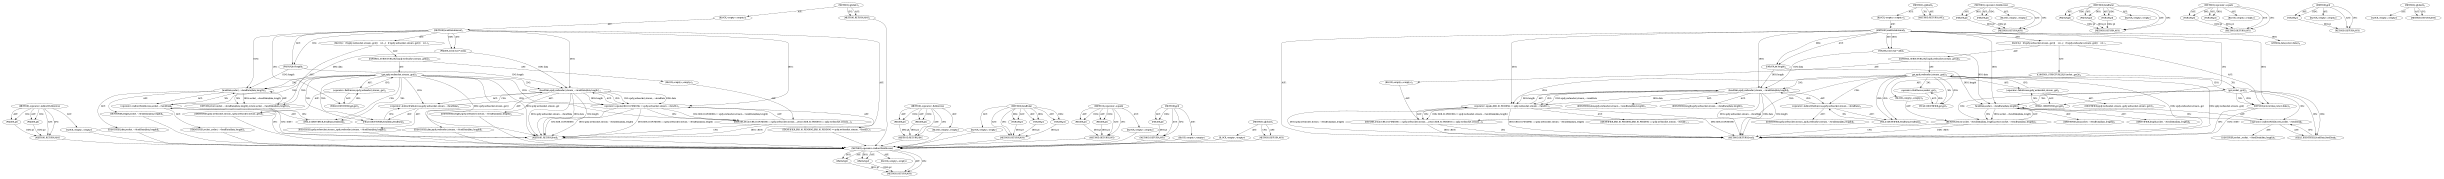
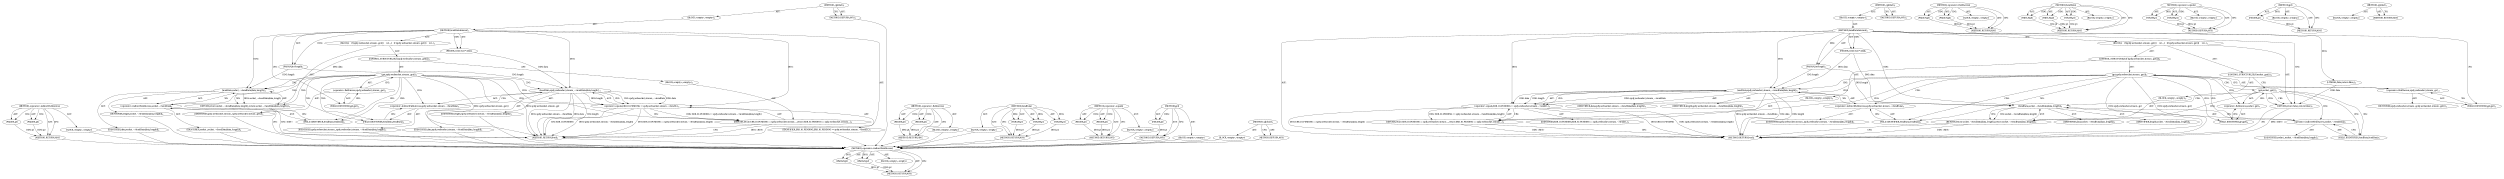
none -> (2319, 94)
none -> (2249, 96)
none -> (2256, 100)
